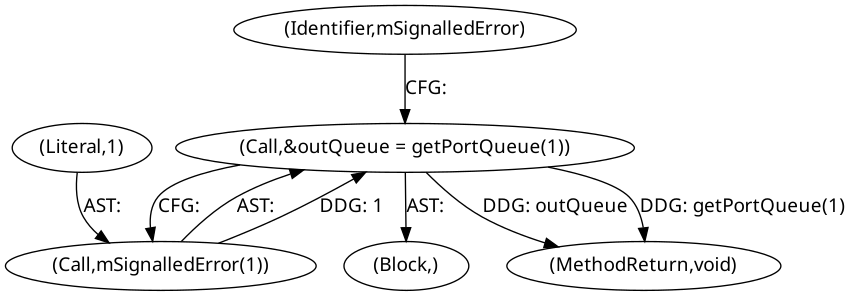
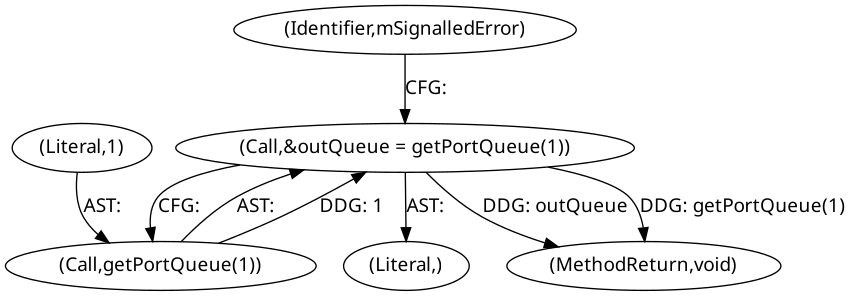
(161, 266) -> (161, 266)
(406, 266) -> (406, 266)
